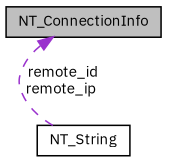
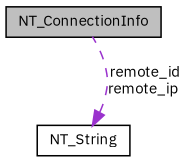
(20, 89) -> (107, 74)
